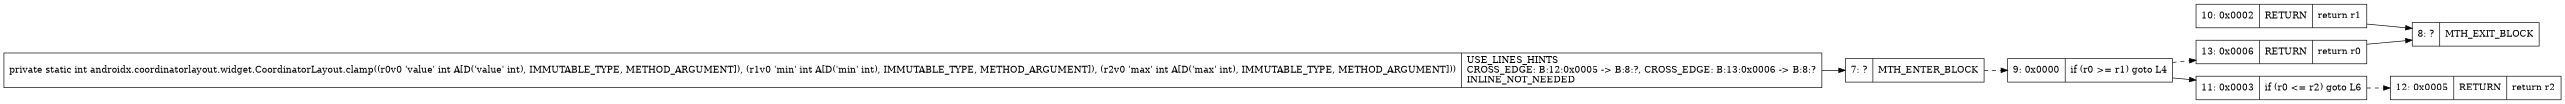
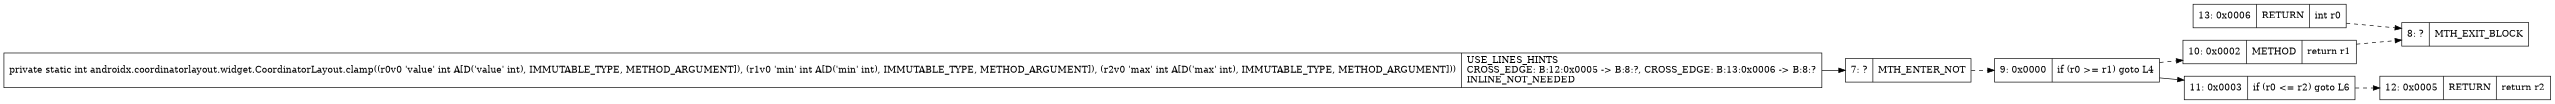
(2286, 16) -> (2274, 52)
(2386, 26) -> (2376, 42)
(2386, 42) -> (2371, 25)
(2340, 52) -> (2328, 16)
(2181, 62) -> (2168, 62)
(1928, 70) -> (1922, 70)
